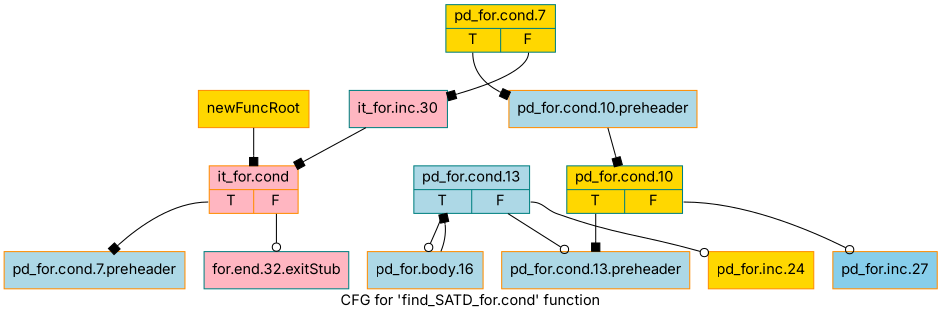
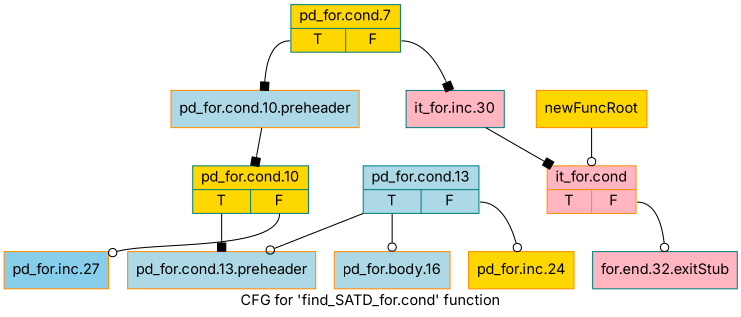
(254, 142) -> (592, 143)
(445, 238) -> none
(95, 270) -> none
